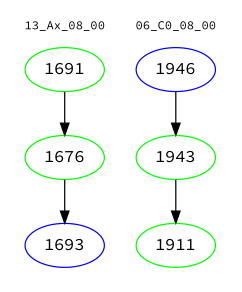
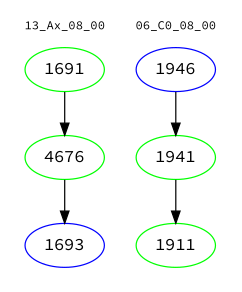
(65, 157) -> (65, 157)
(176, 157) -> (176, 157)
